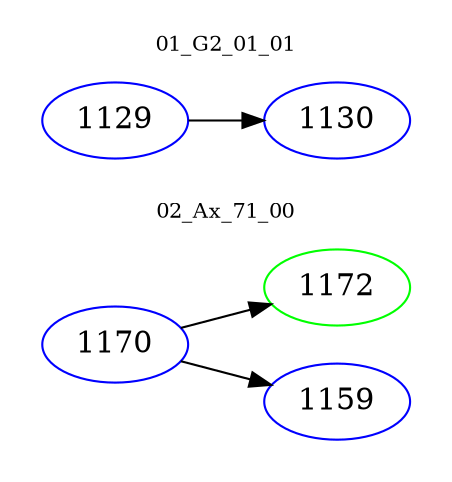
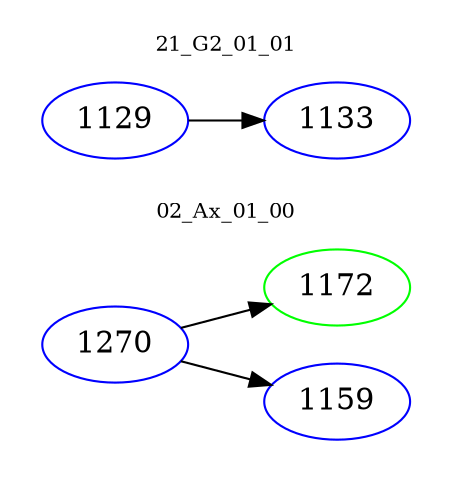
(226, 45) -> (226, 45)
(337, 120) -> (337, 120)
(226, 212) -> (226, 212)
(115, 345) -> (115, 345)
